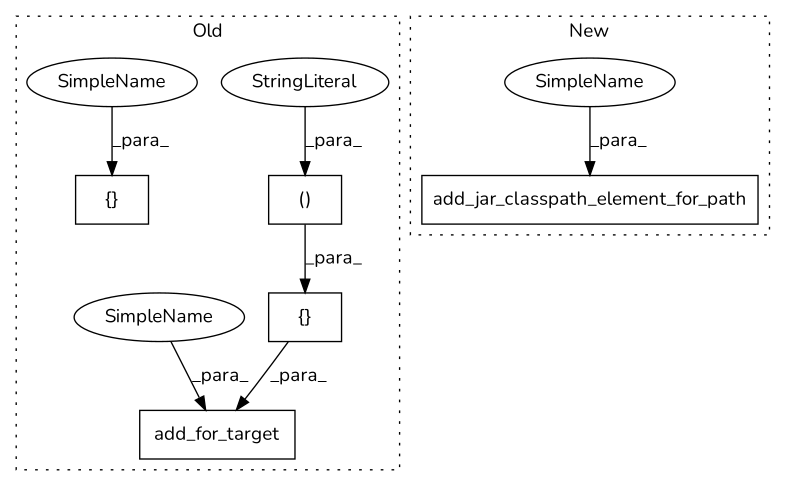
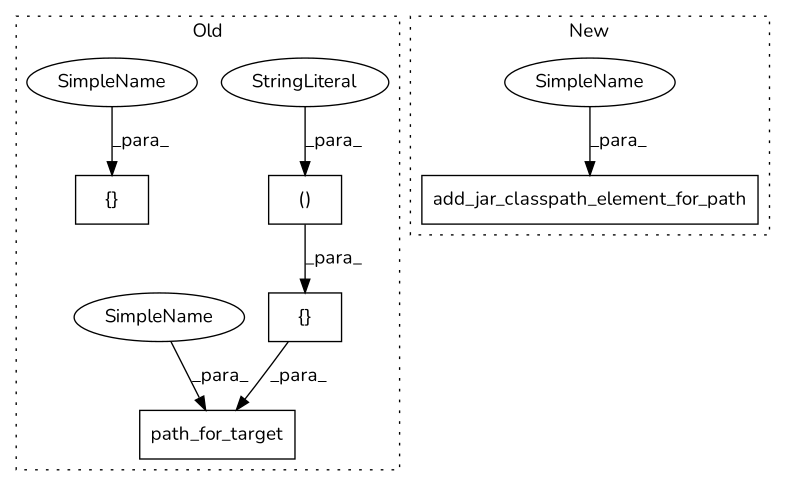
(217, 435) -> (217, 435)
